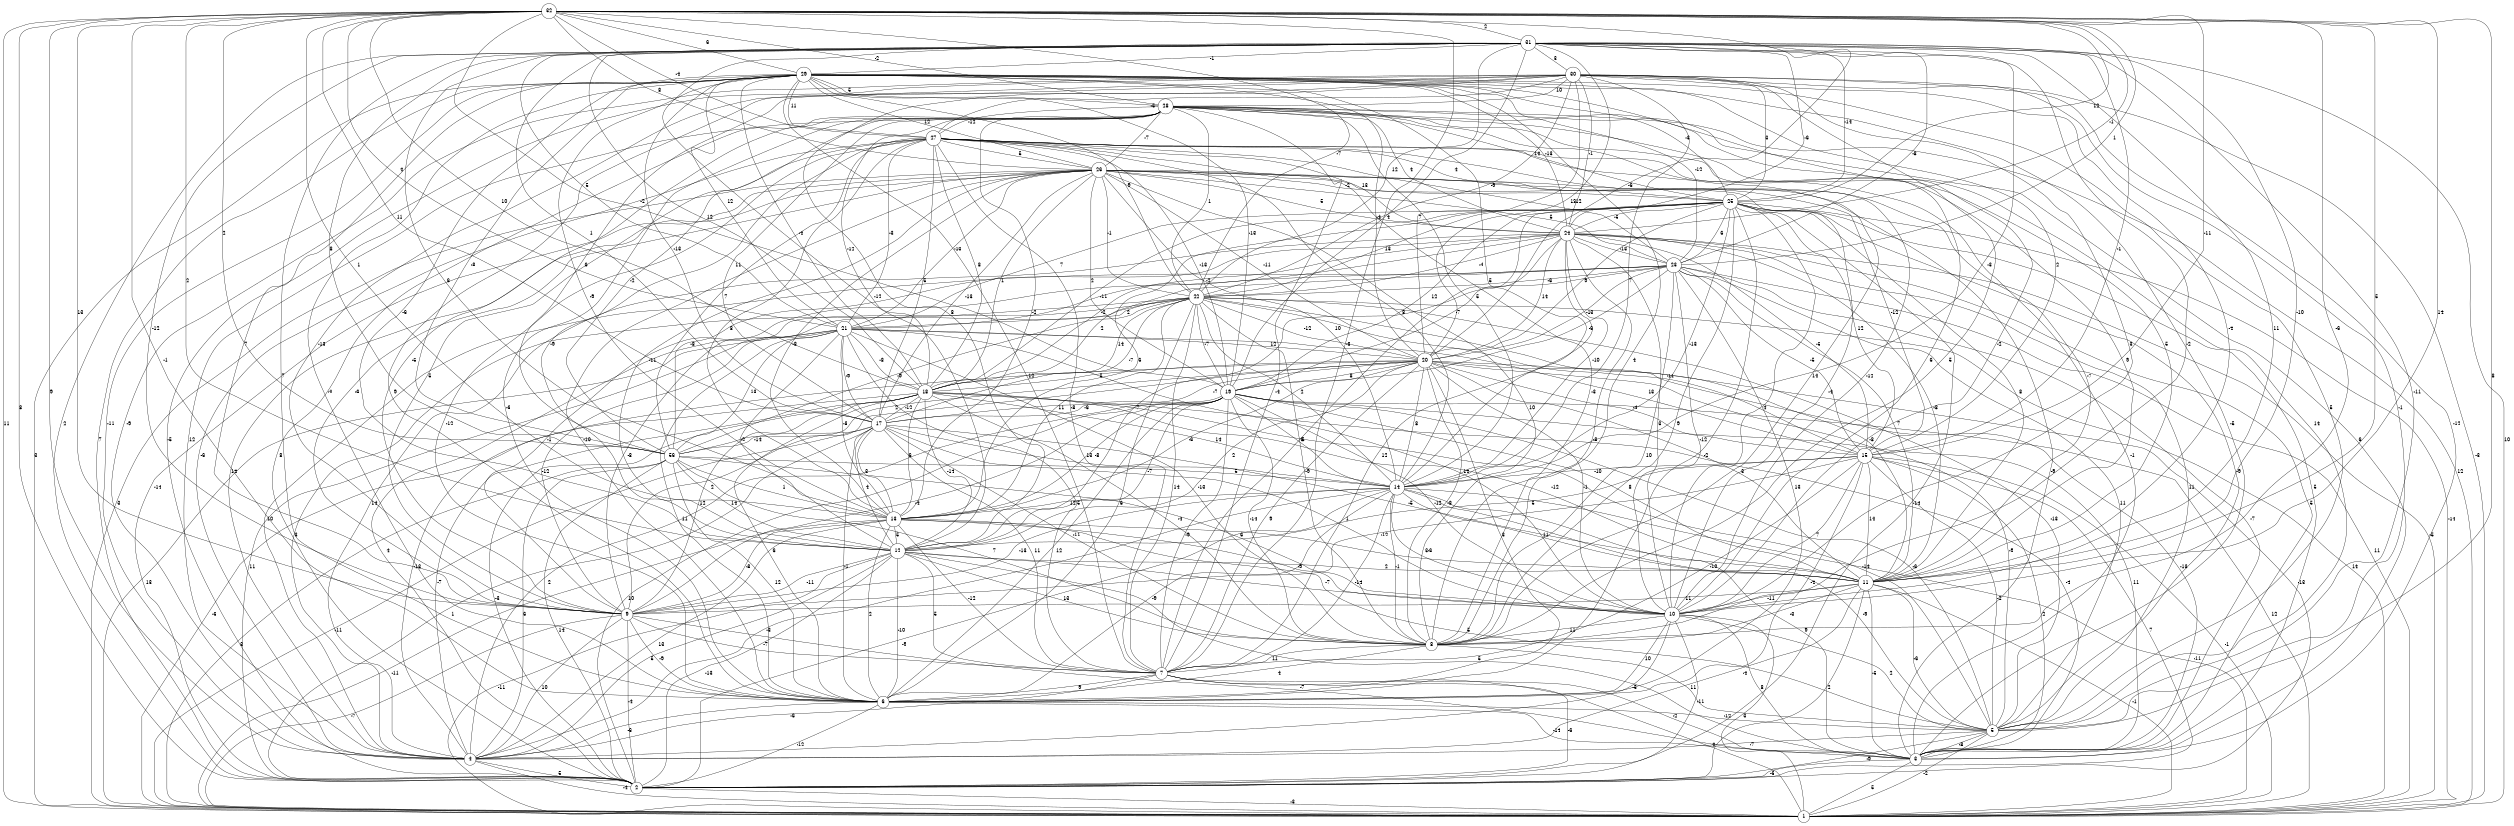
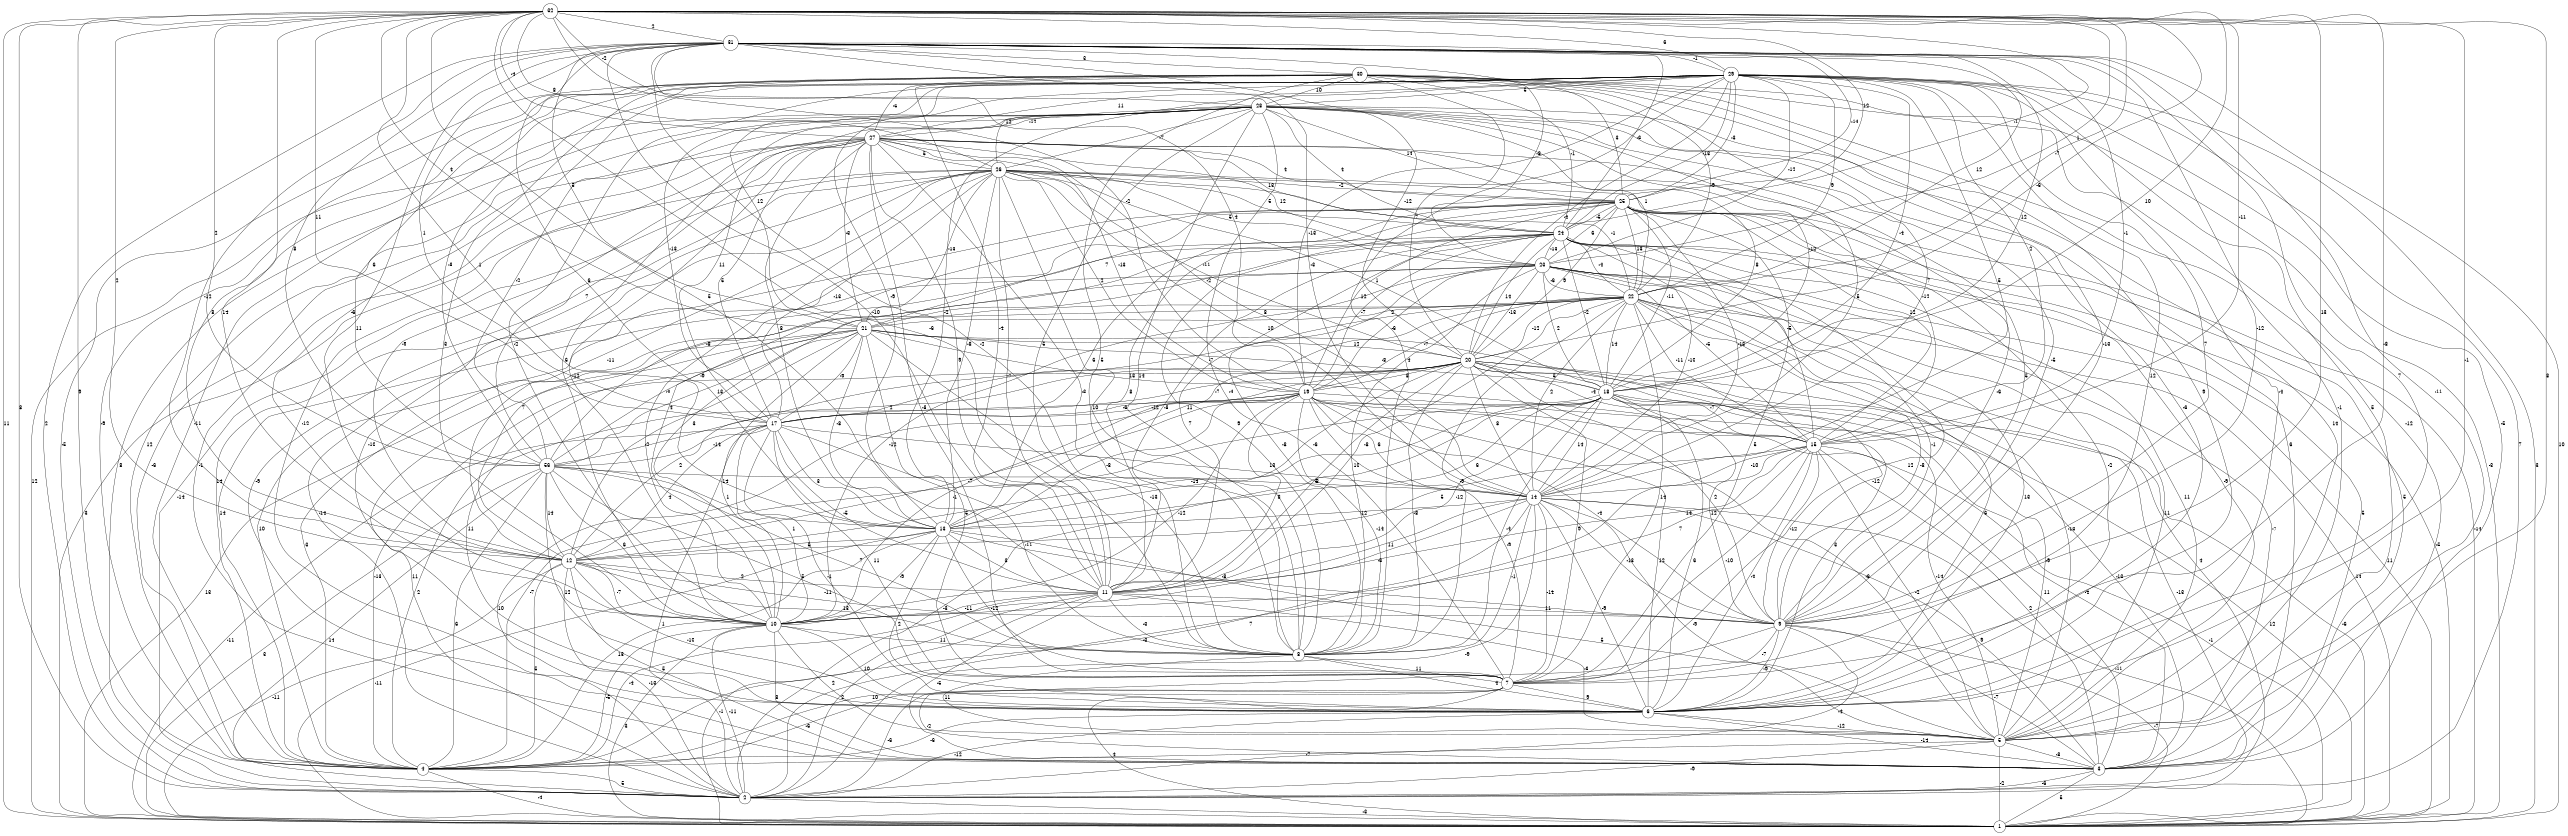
none -> (1709, 410)
(990, 663) -> (904, 650)
